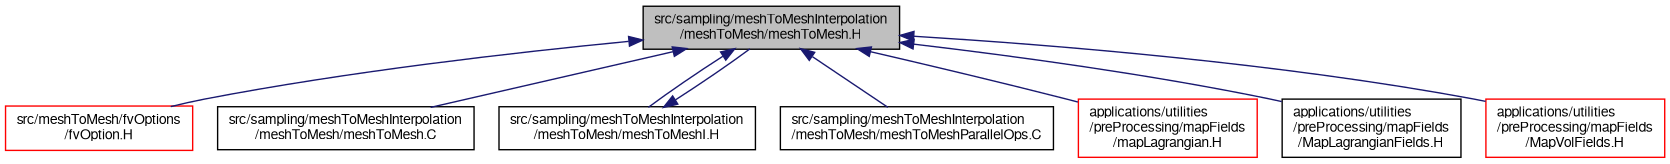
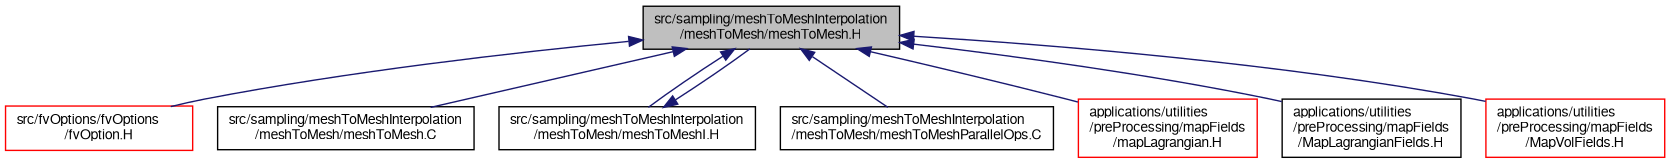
(99, 128) -> (99, 128)
